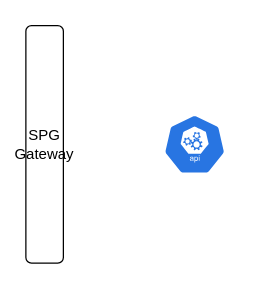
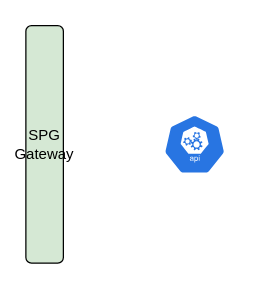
(44, 144) -> (44, 144)
